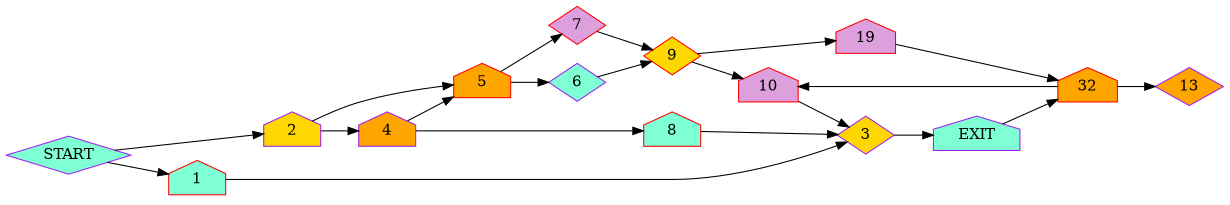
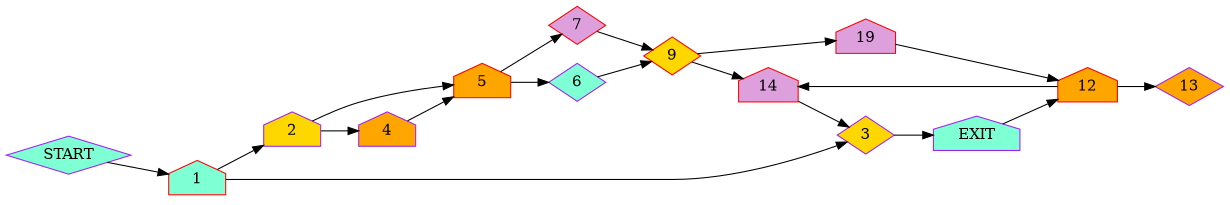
(768, 87) -> (768, 87)
(1088, 87) -> (1088, 87)
(672, 131) -> none
(184, 143) -> (236, 160)
